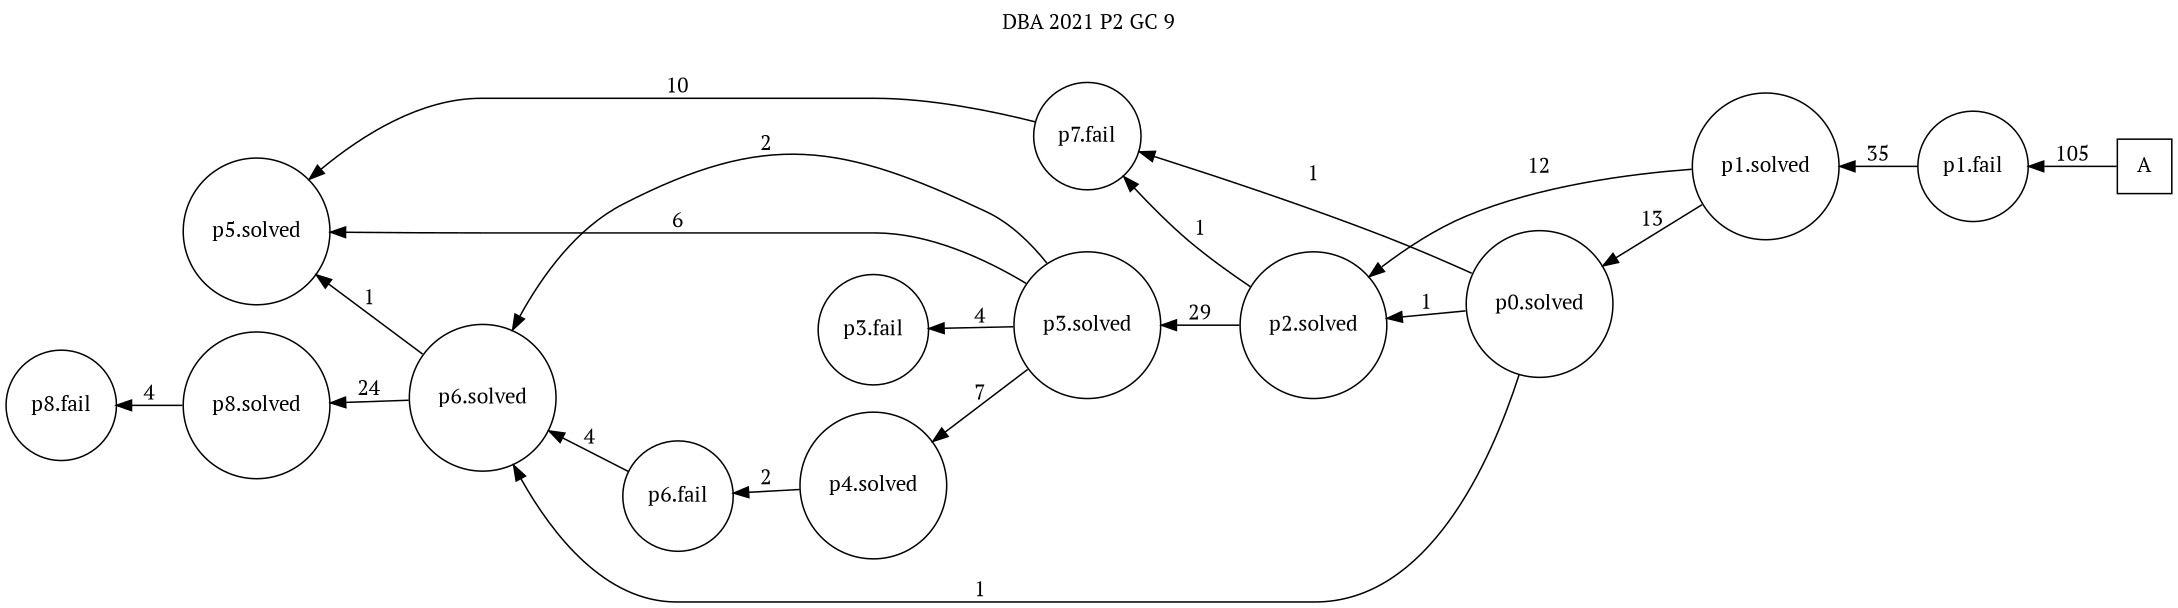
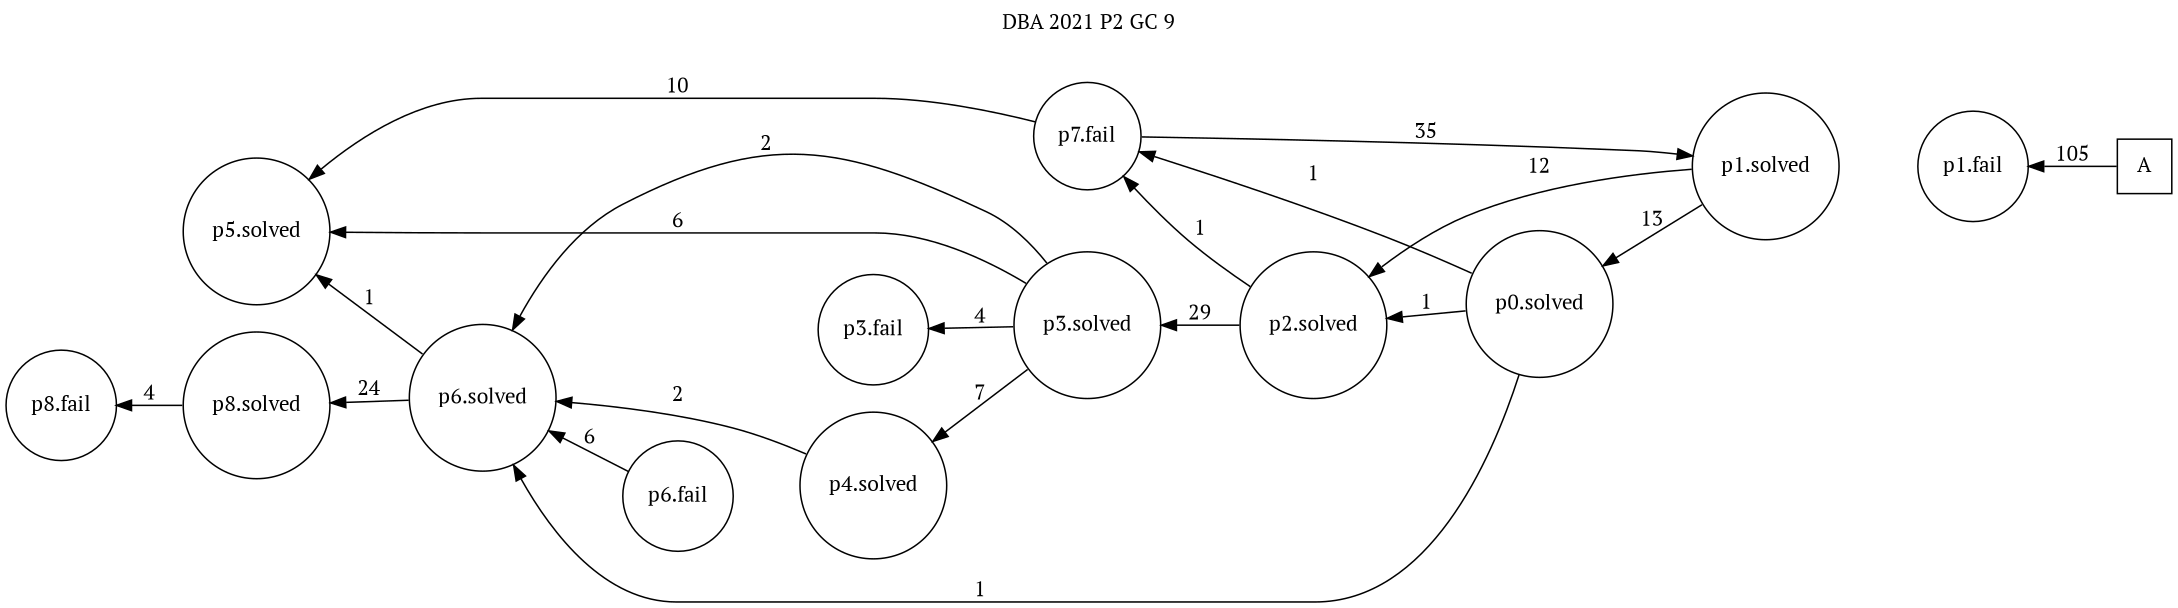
(1886, 166) -> (1410, 143)
(590, 438) -> (590, 438)
(774, 491) -> (691, 419)
